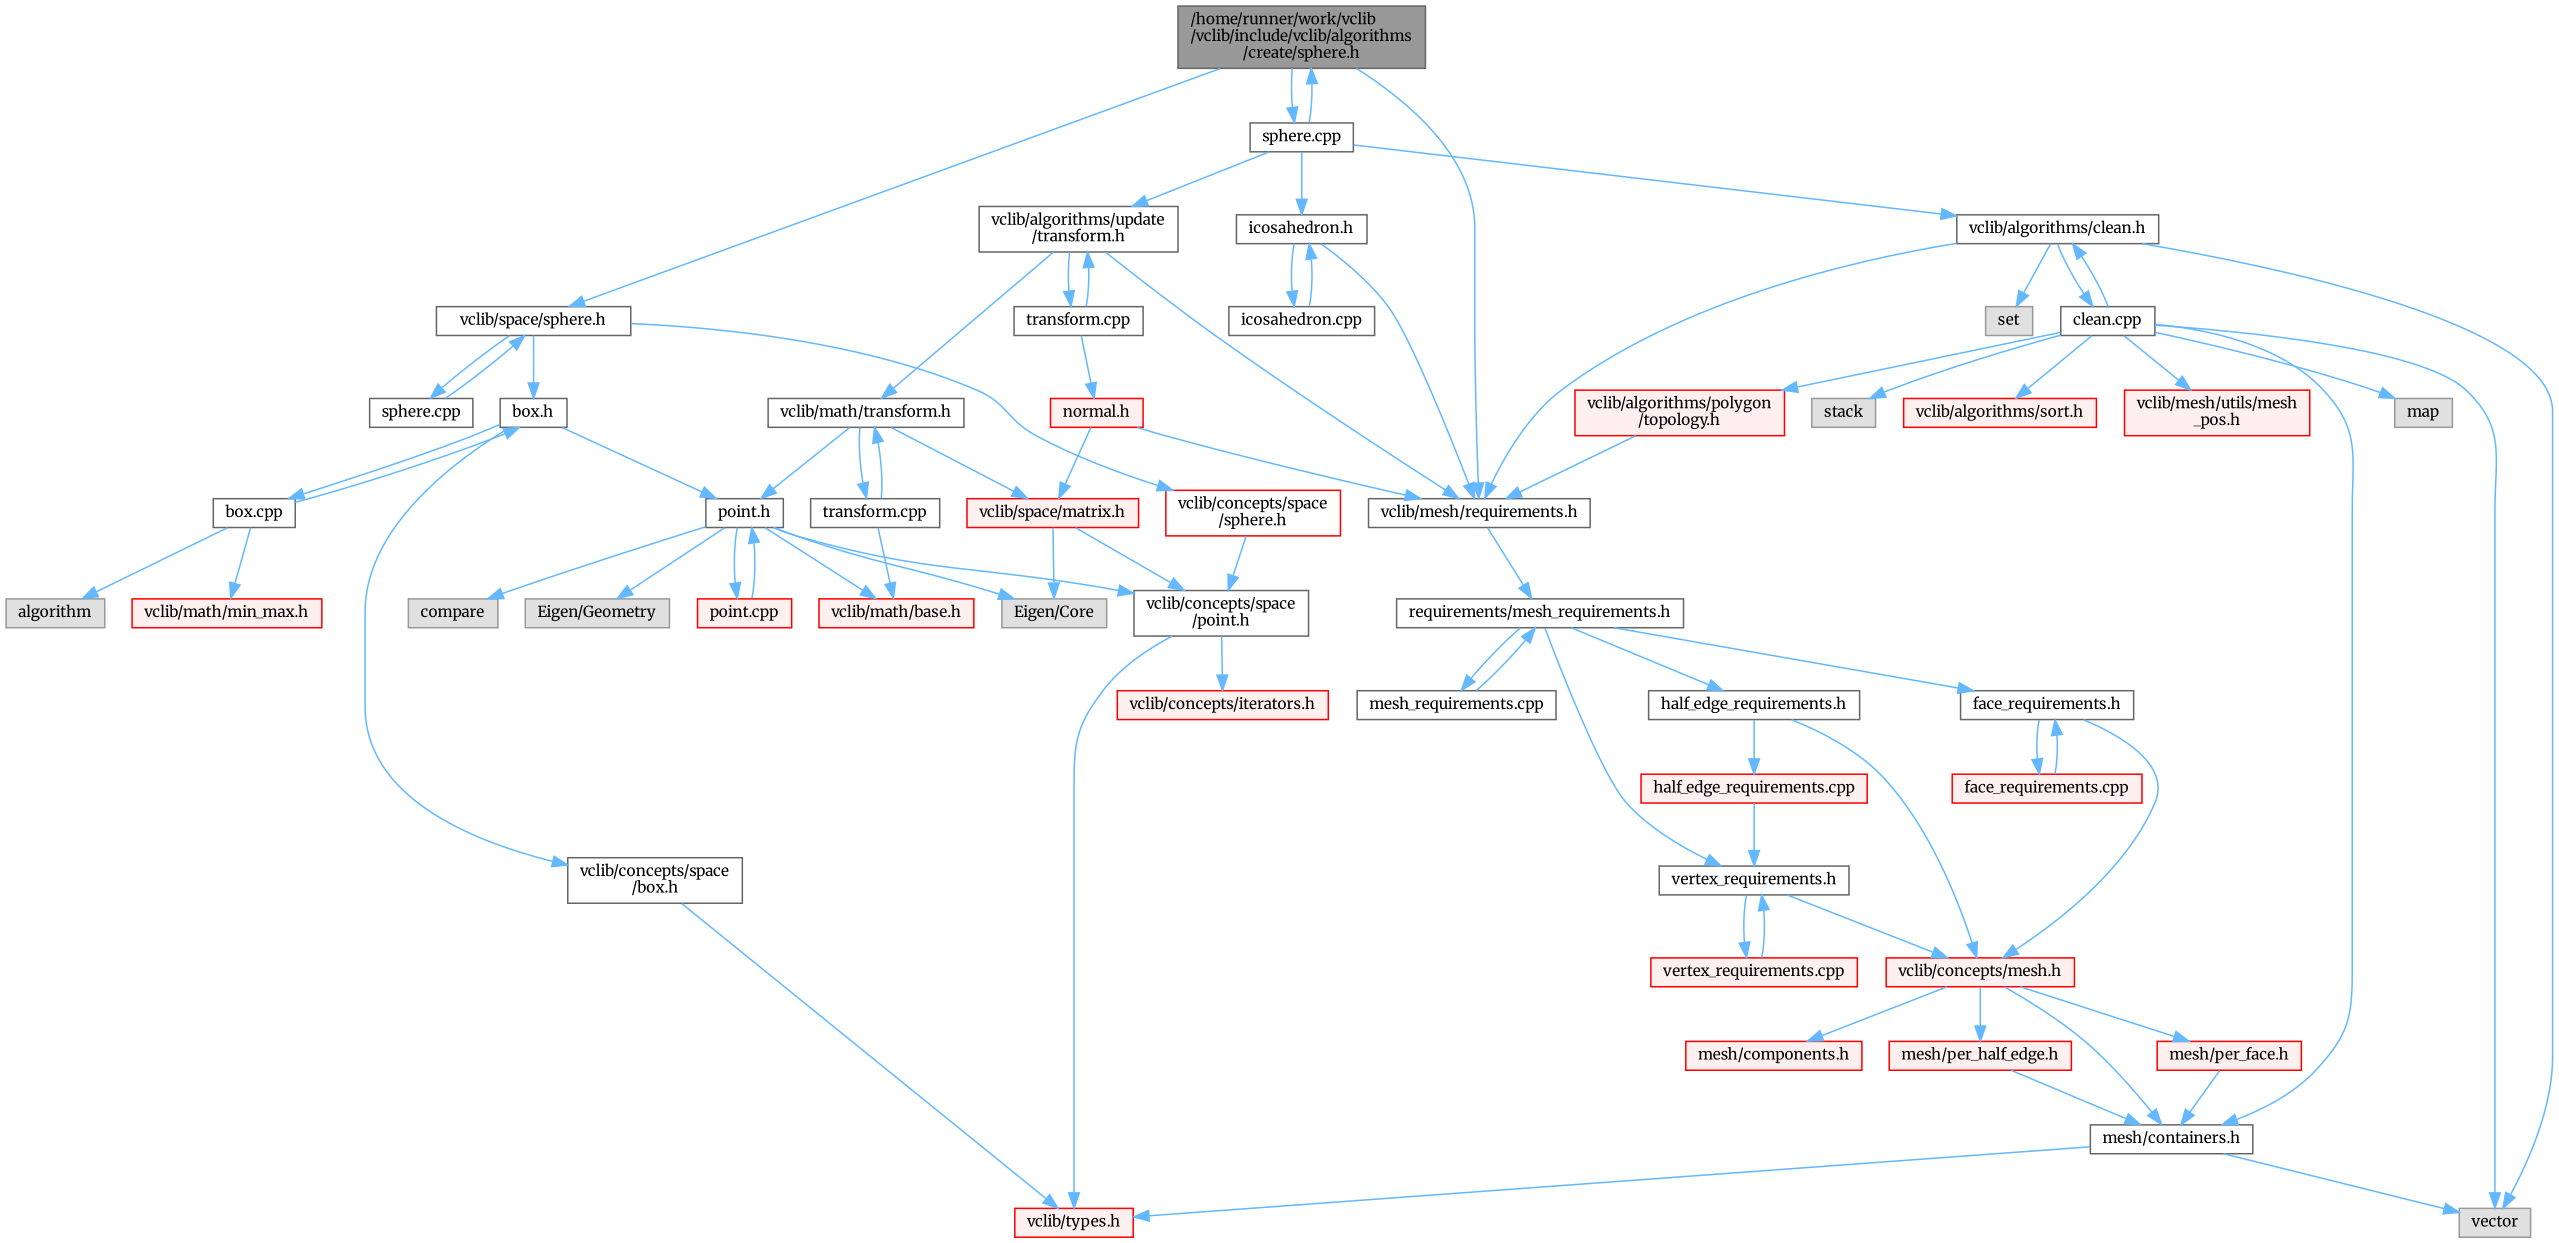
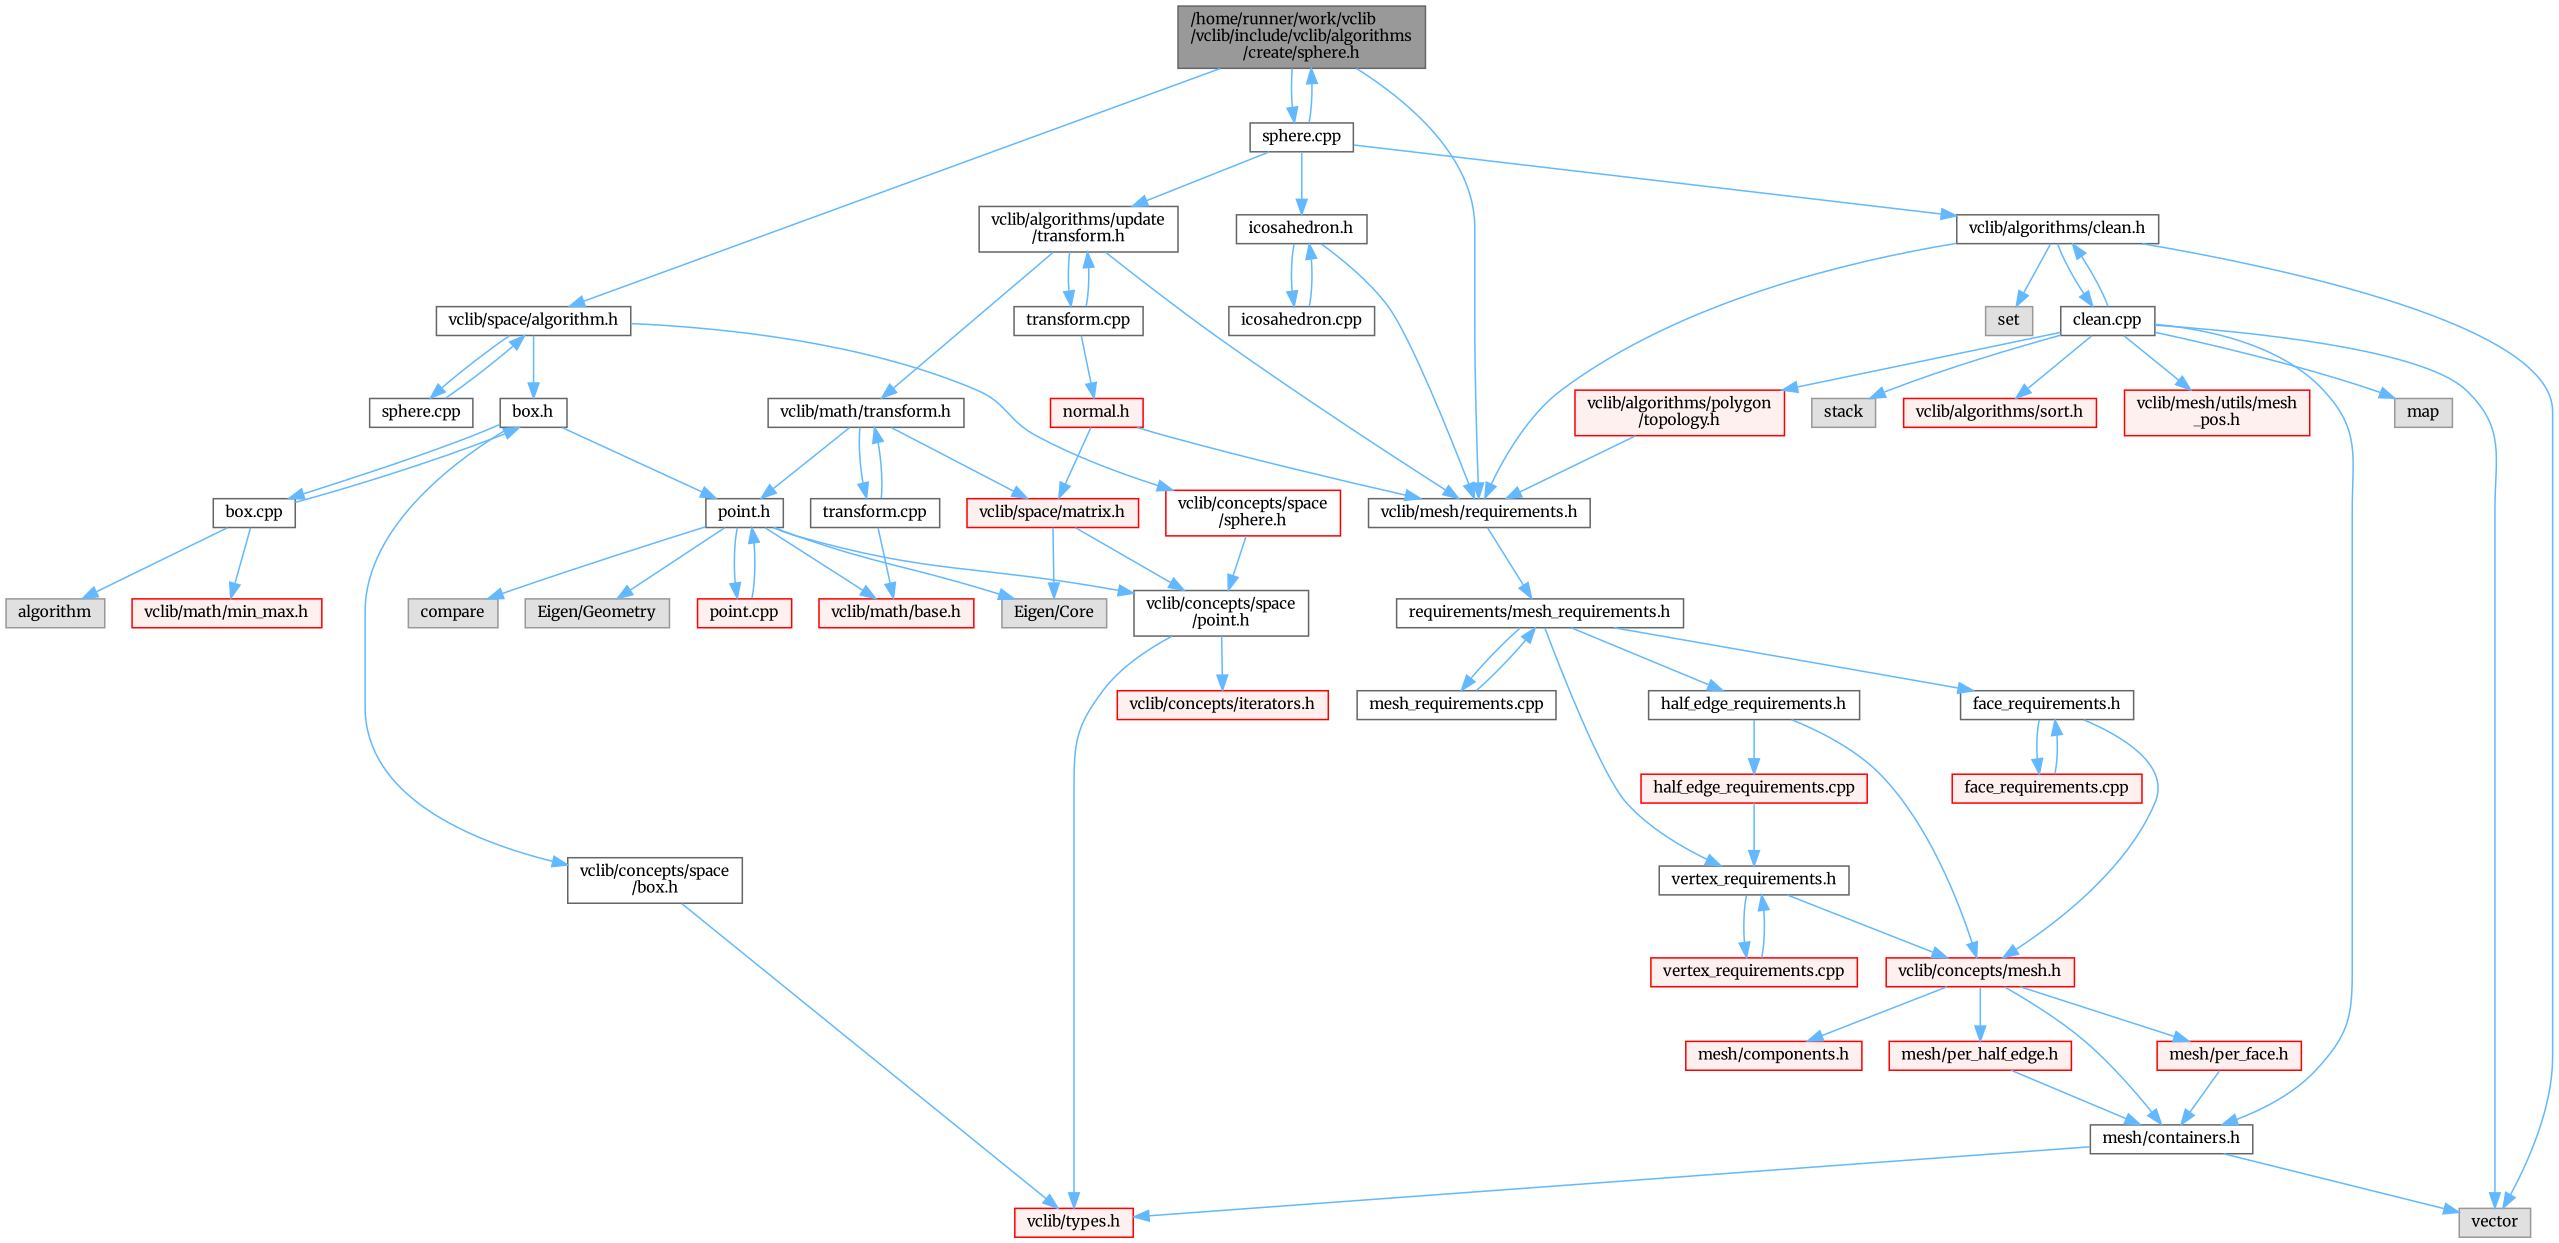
(534, 321) -> (534, 321)
